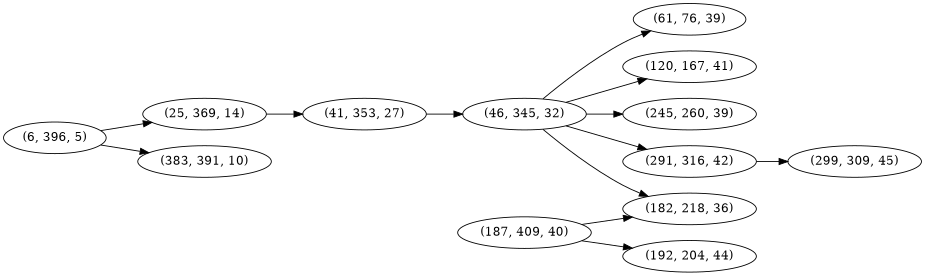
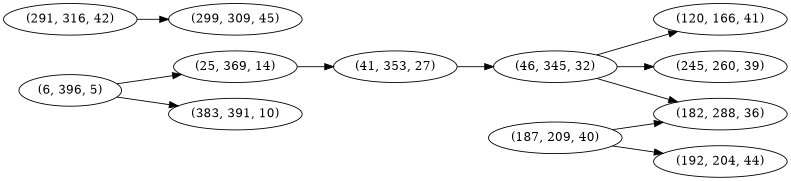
(690, 19) -> none
(690, 67) -> (720, 19)
(602, 136) -> none
(690, 209) -> (720, 114)
(524, 233) -> (555, 138)
